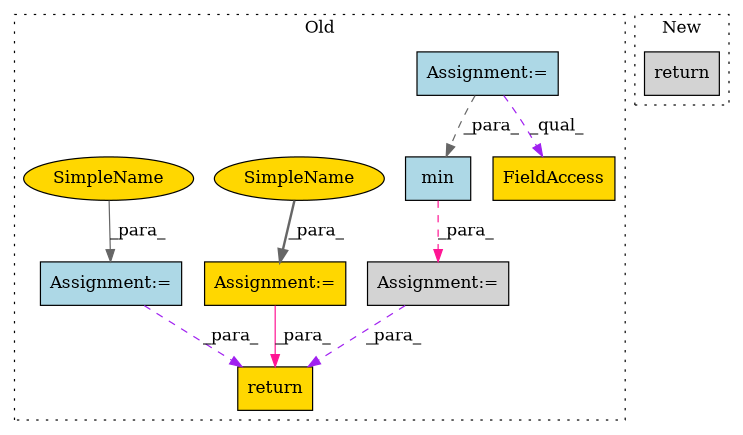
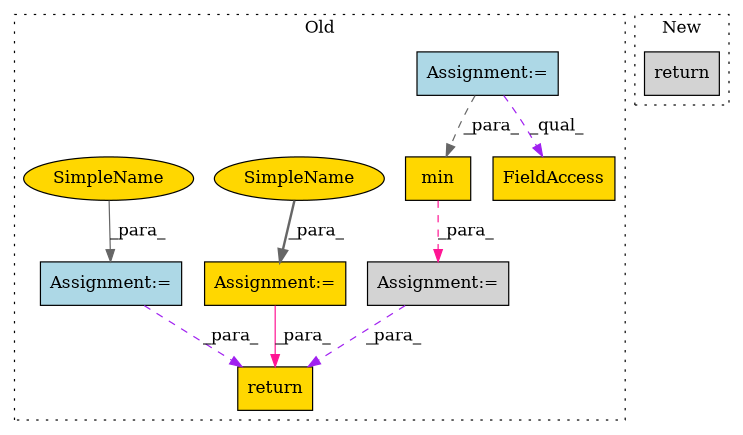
(438, 179) -> (438, 179)
